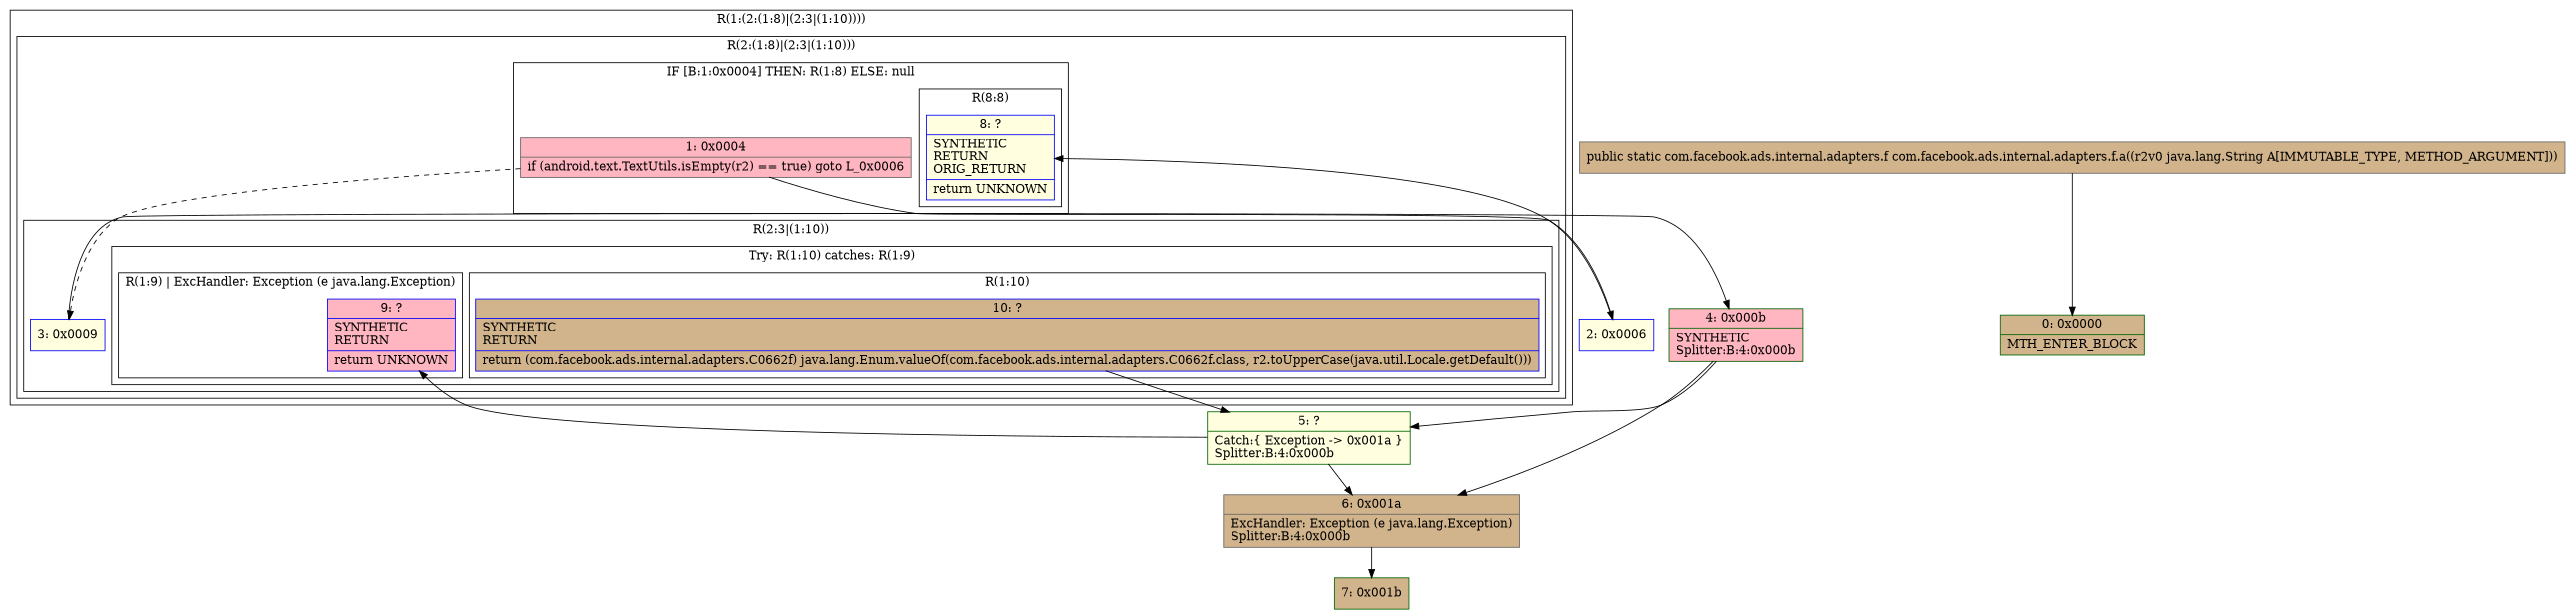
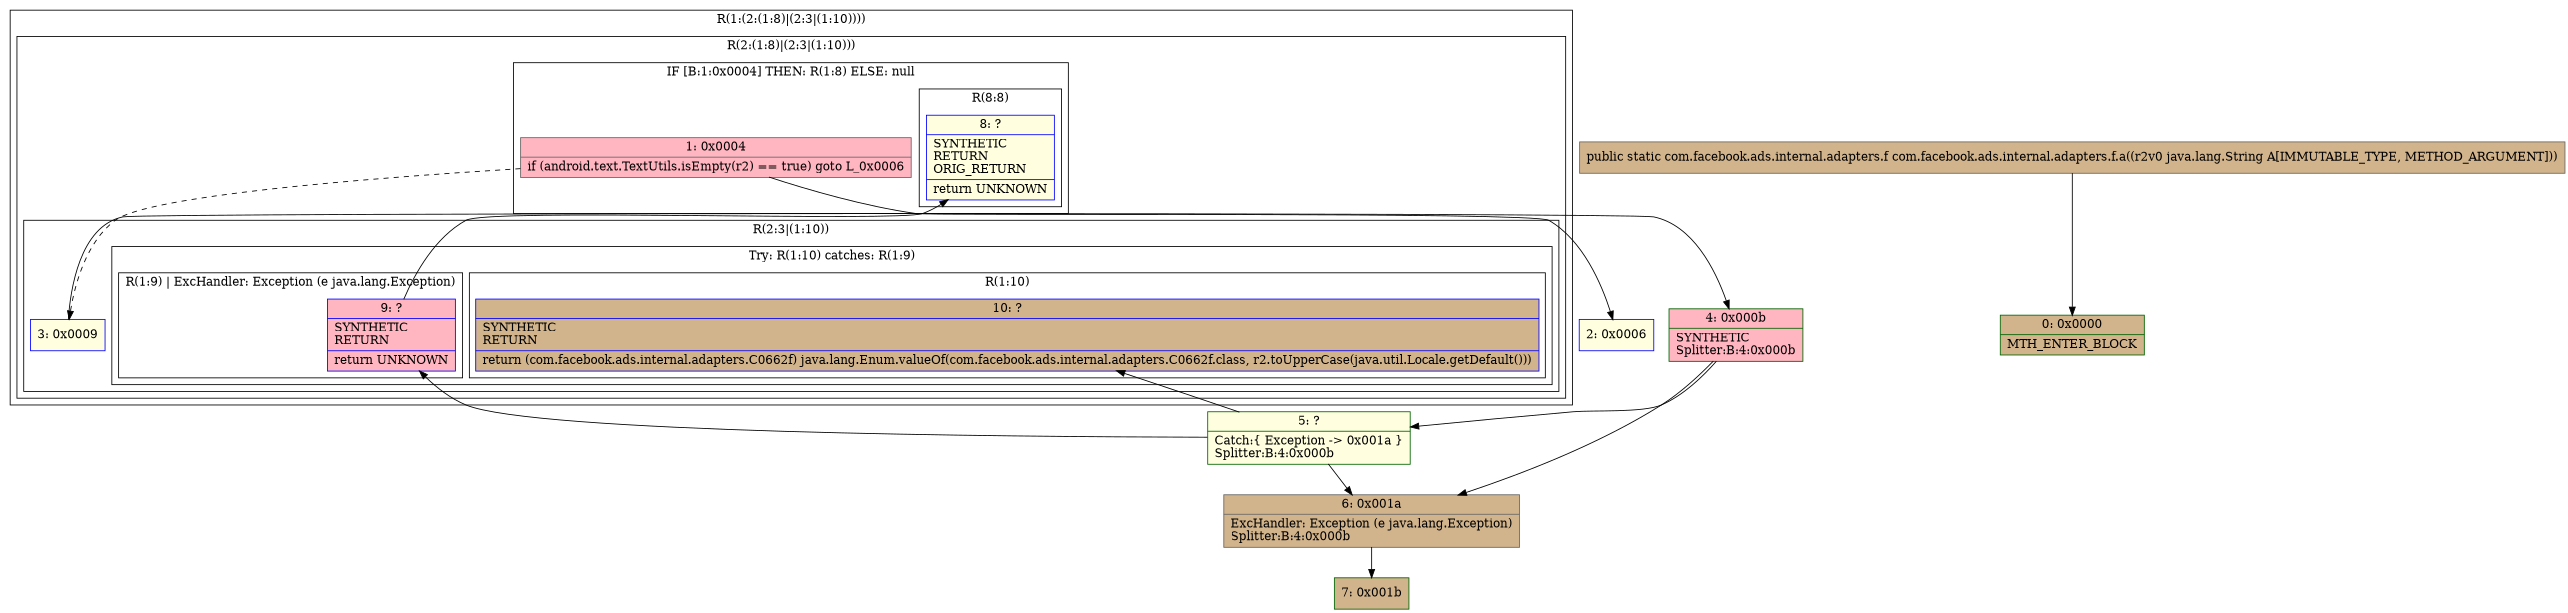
(1369, 176) -> (653, 215)
(1163, 390) -> (1182, 393)
